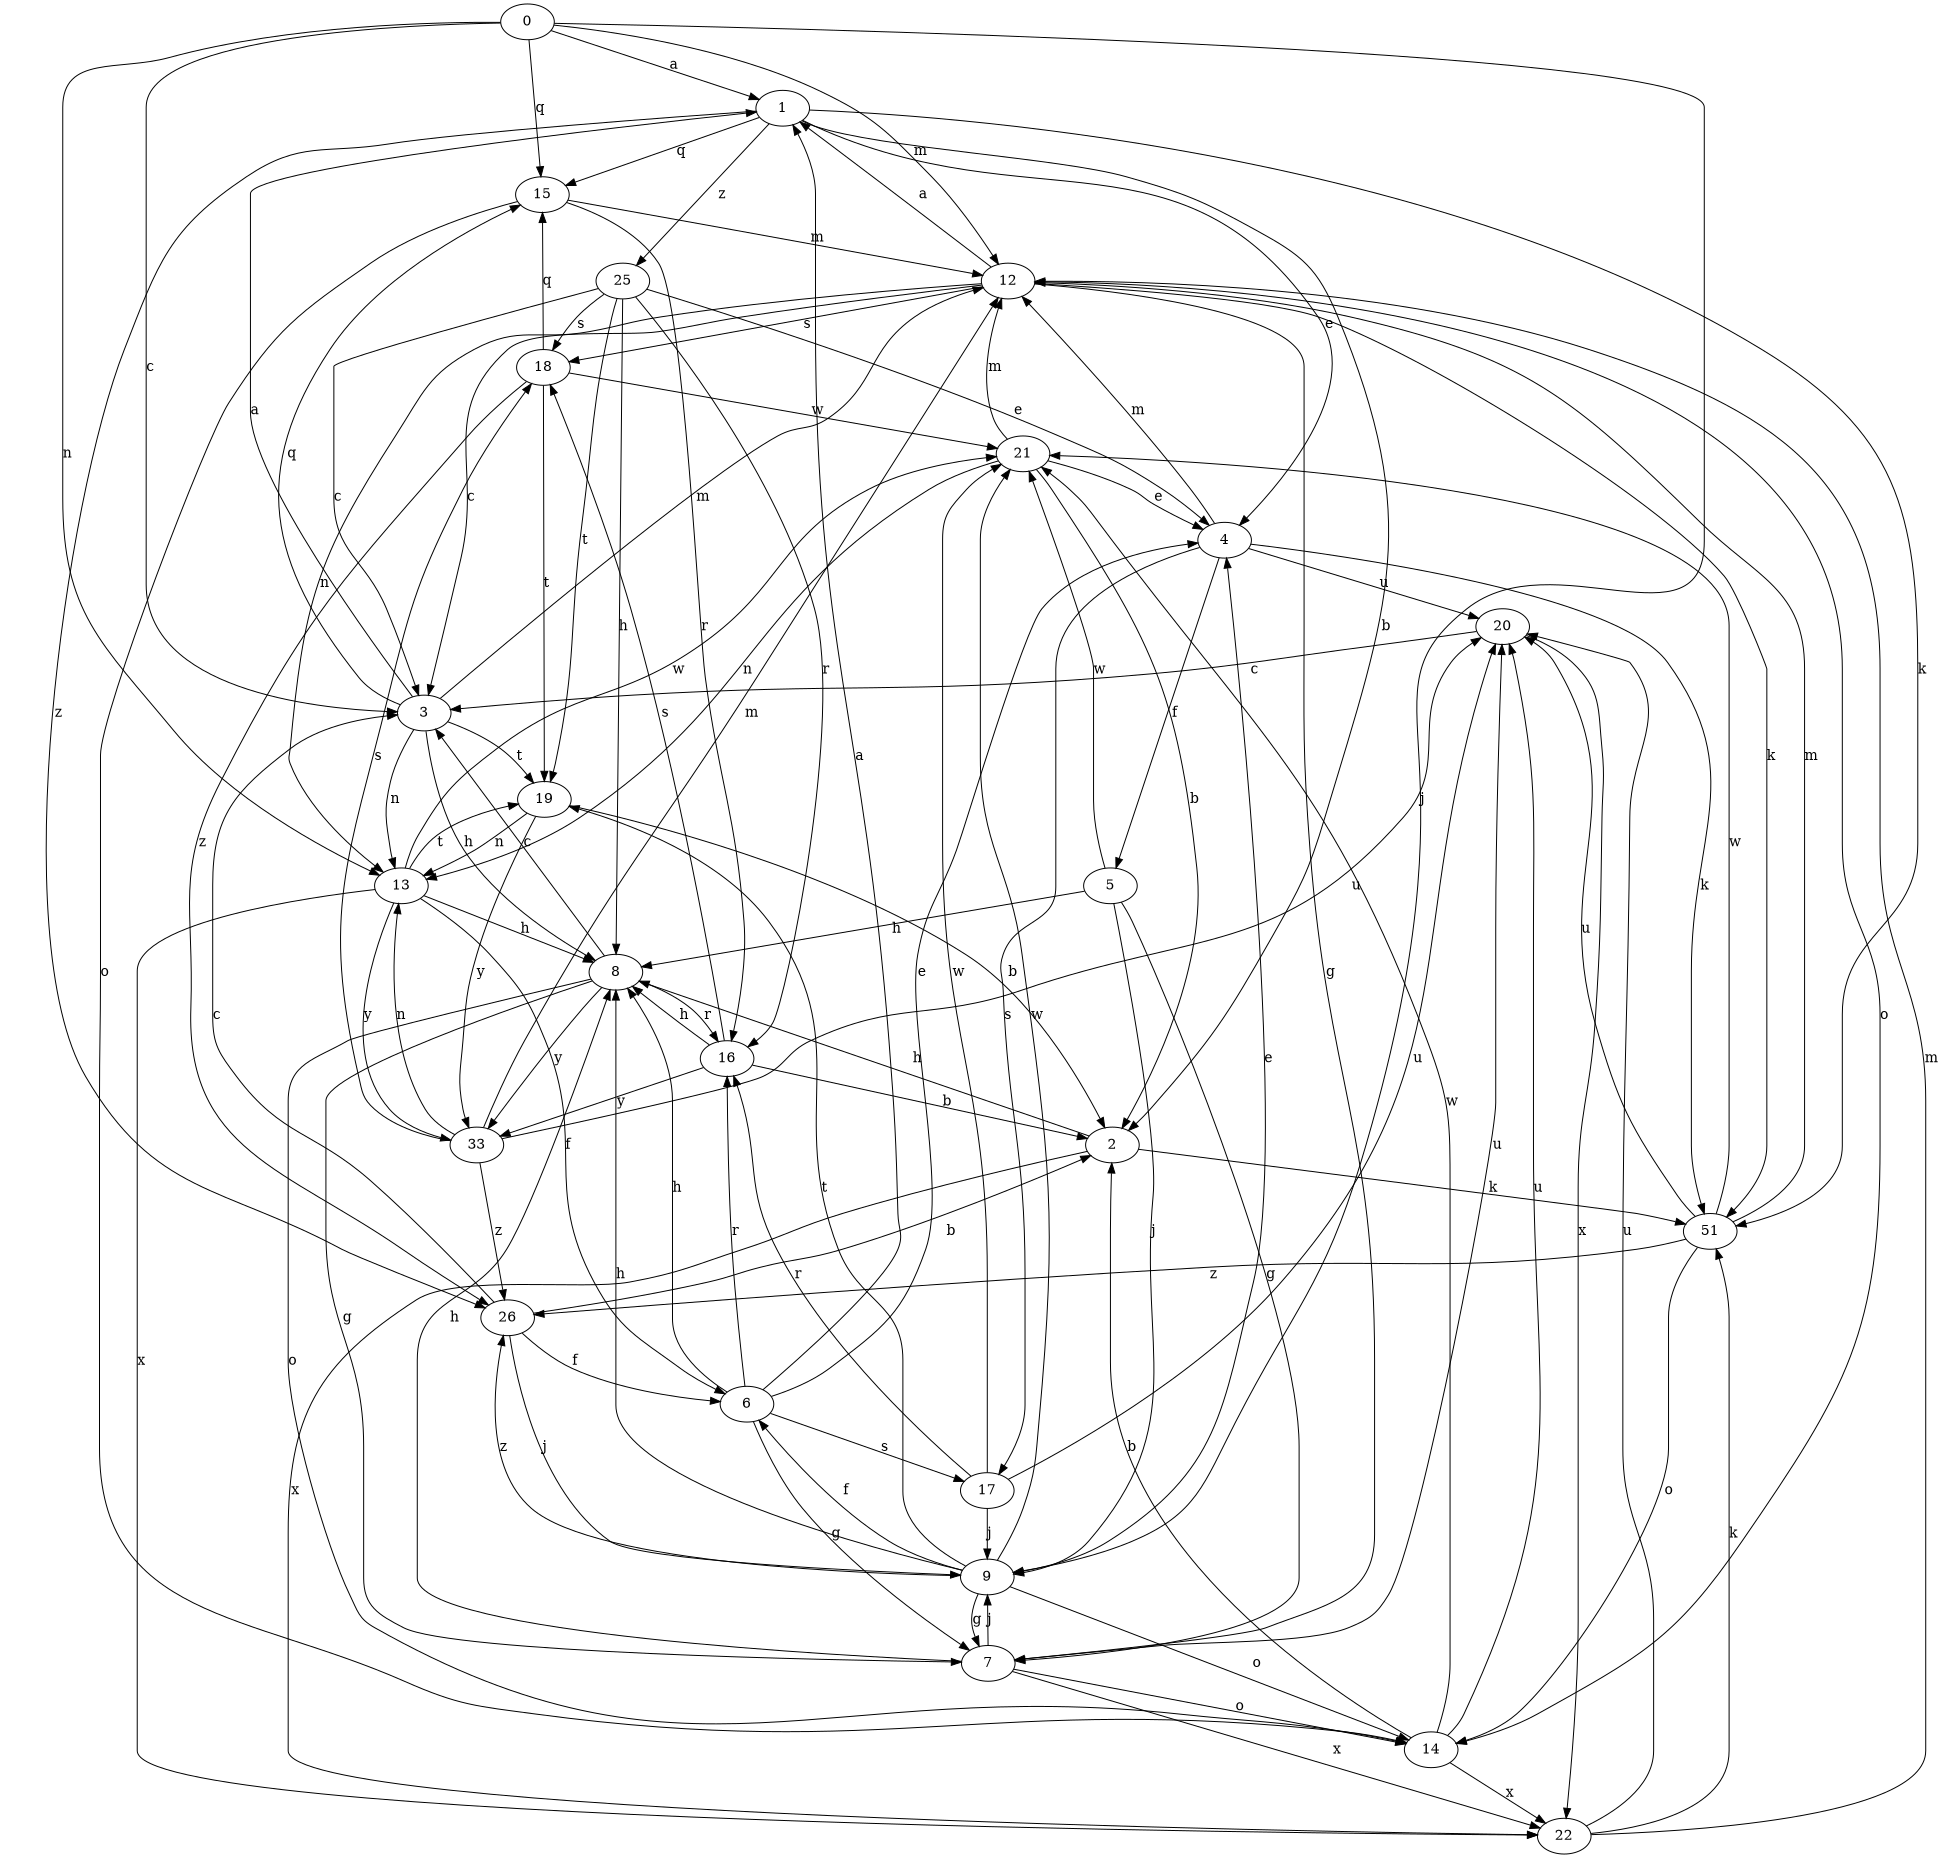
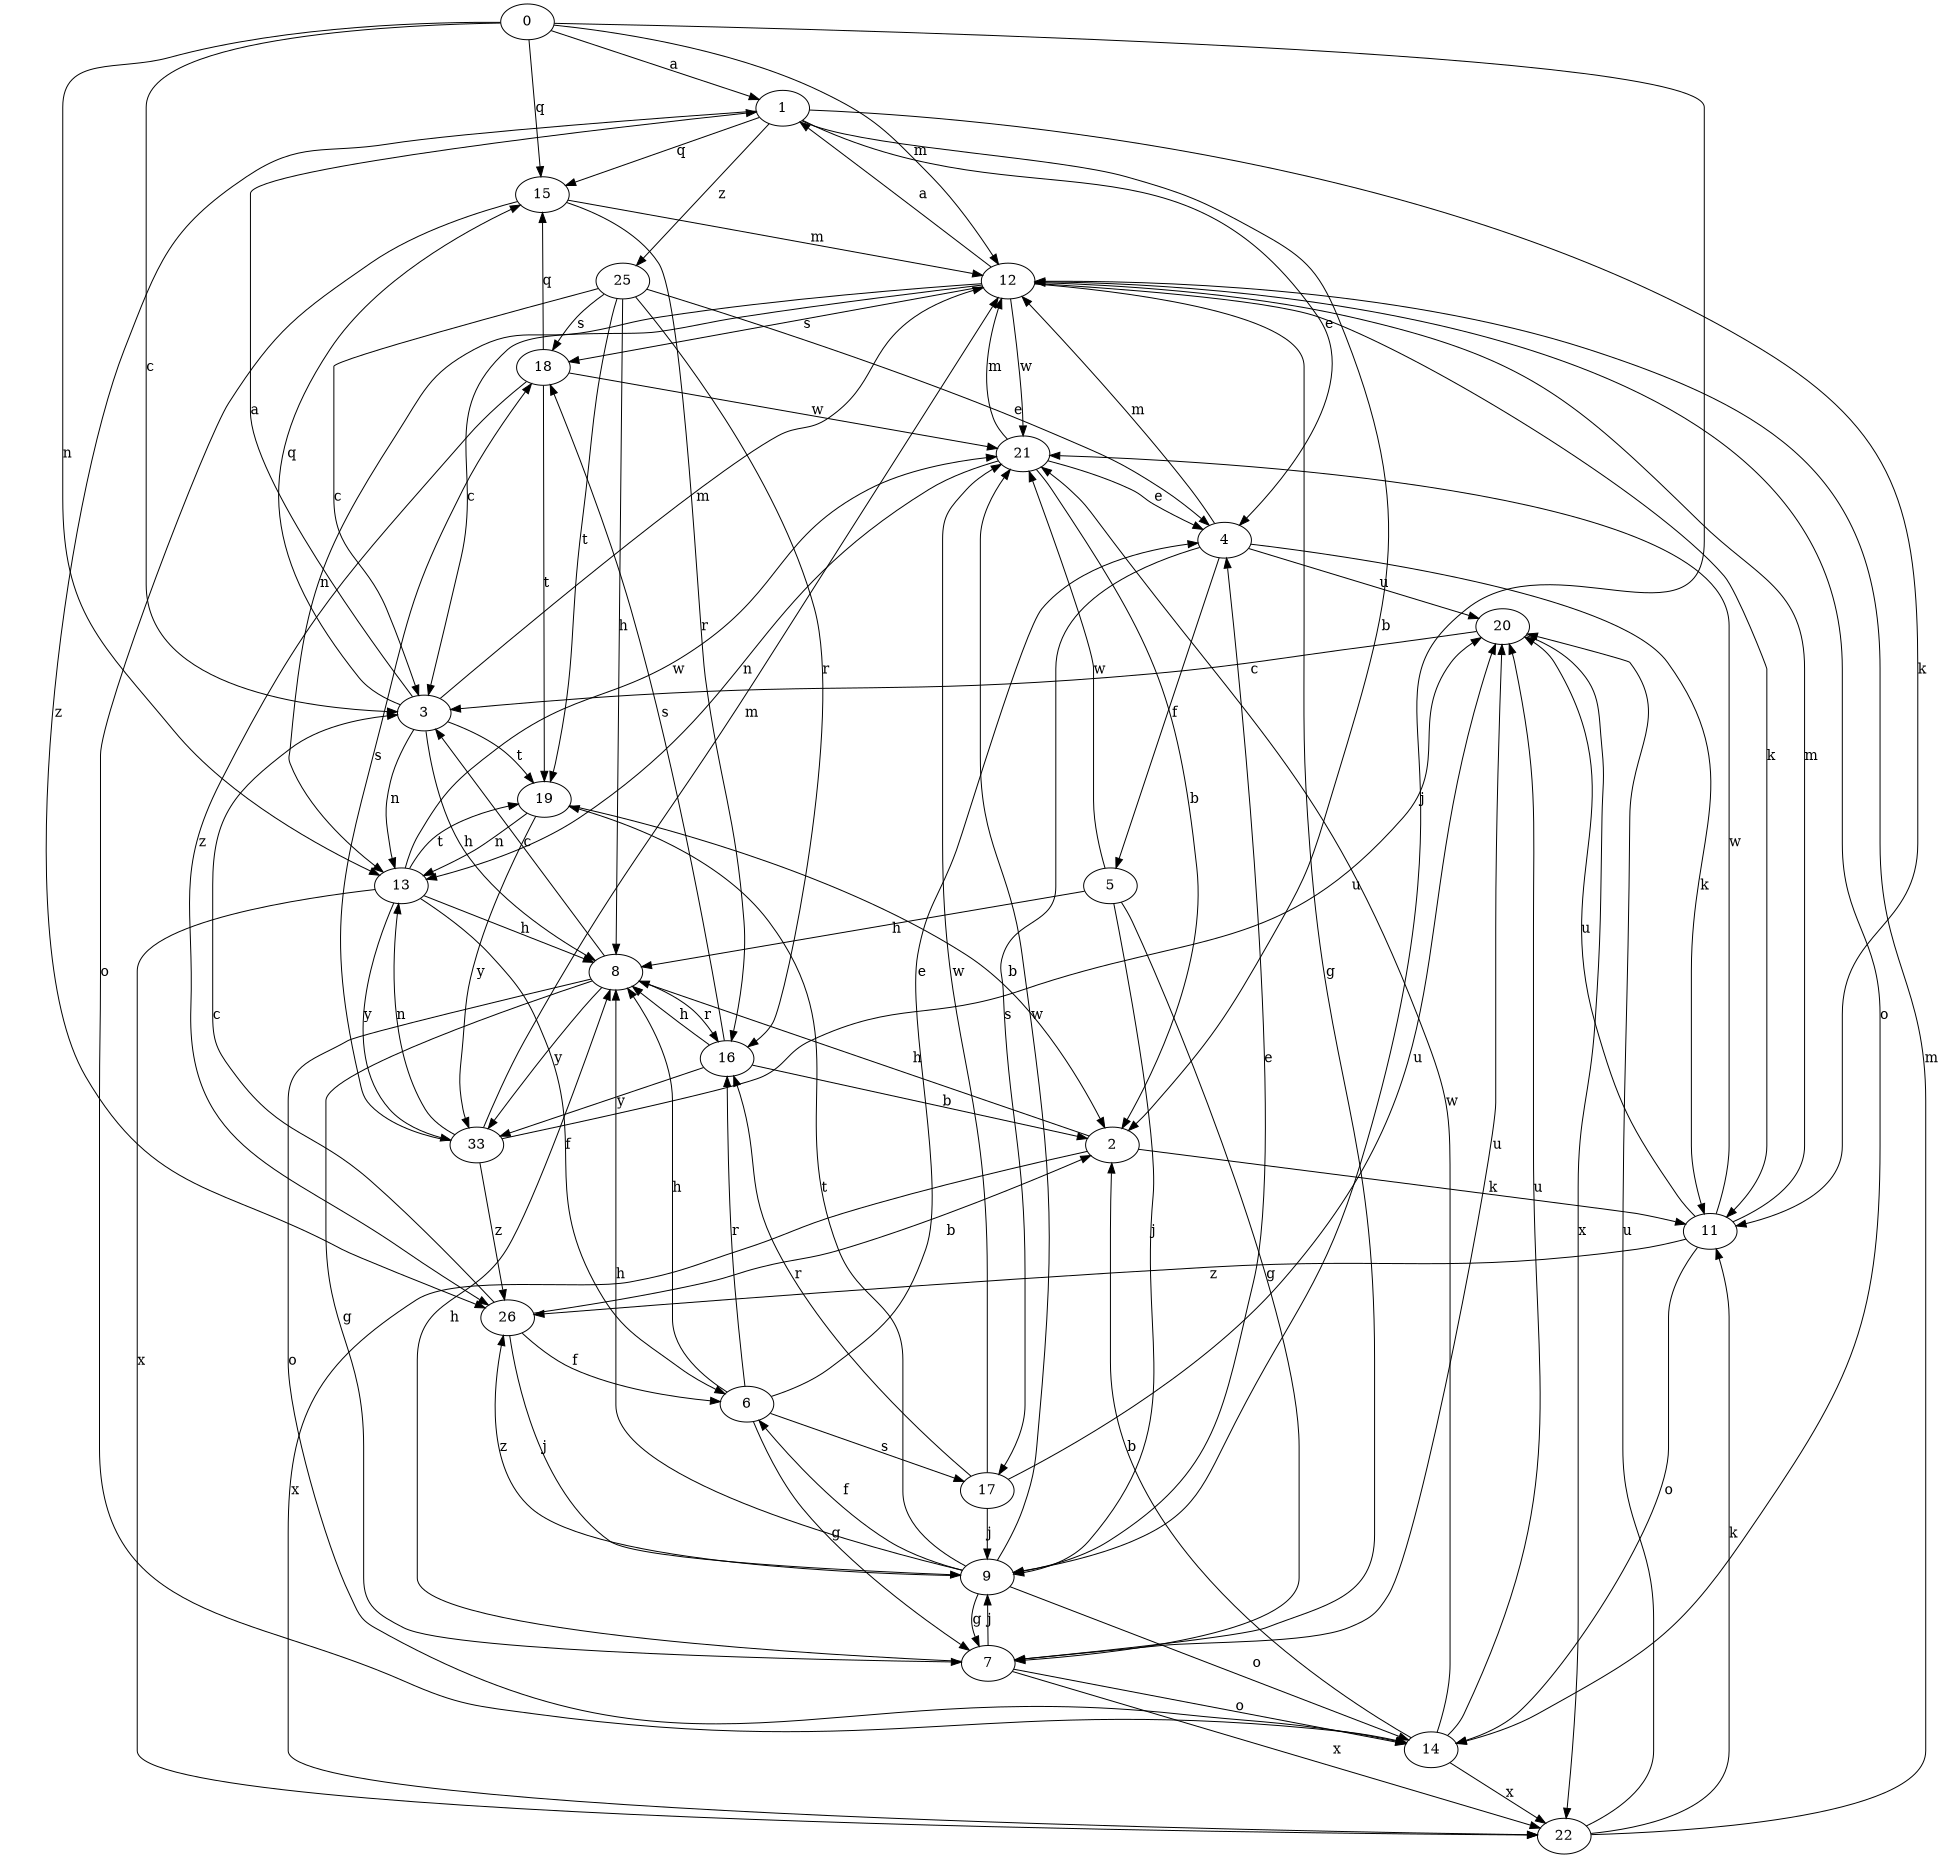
none -> (1018, 362)
(859, 788) -> none
(1710, 1231) -> (1710, 1231)
